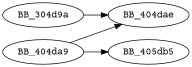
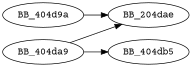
(43, 15) -> (43, 15)
(149, 15) -> (149, 15)
(149, 52) -> (149, 52)
